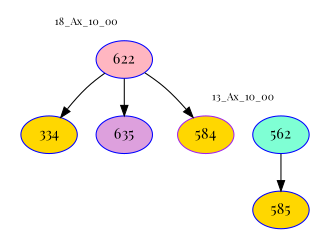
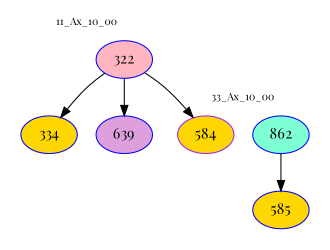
(87, 22) -> (87, 22)
(124, 60) -> (124, 60)
(243, 98) -> (243, 98)
(124, 135) -> (124, 135)
(281, 135) -> (281, 135)
